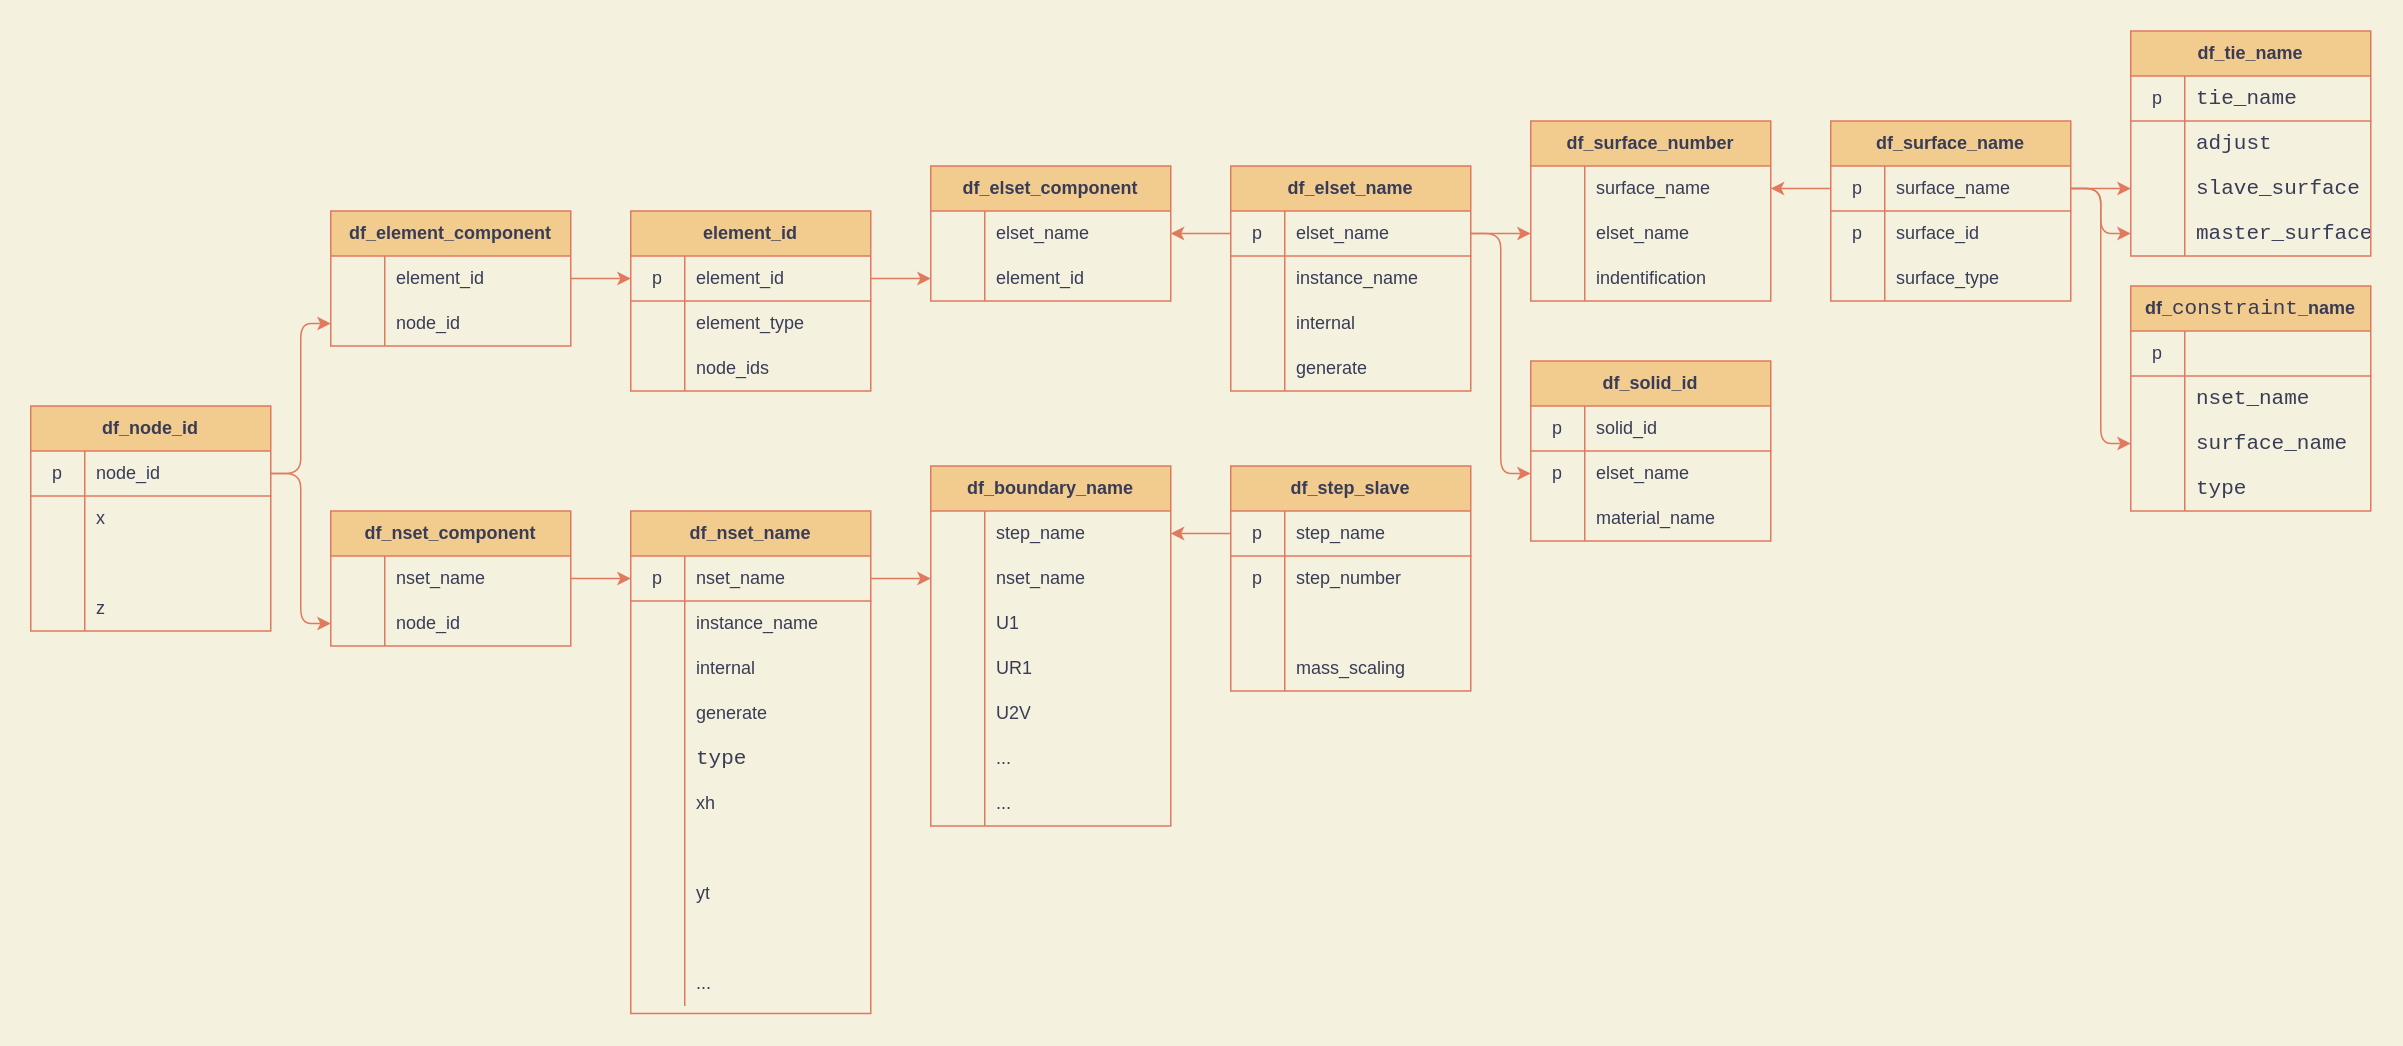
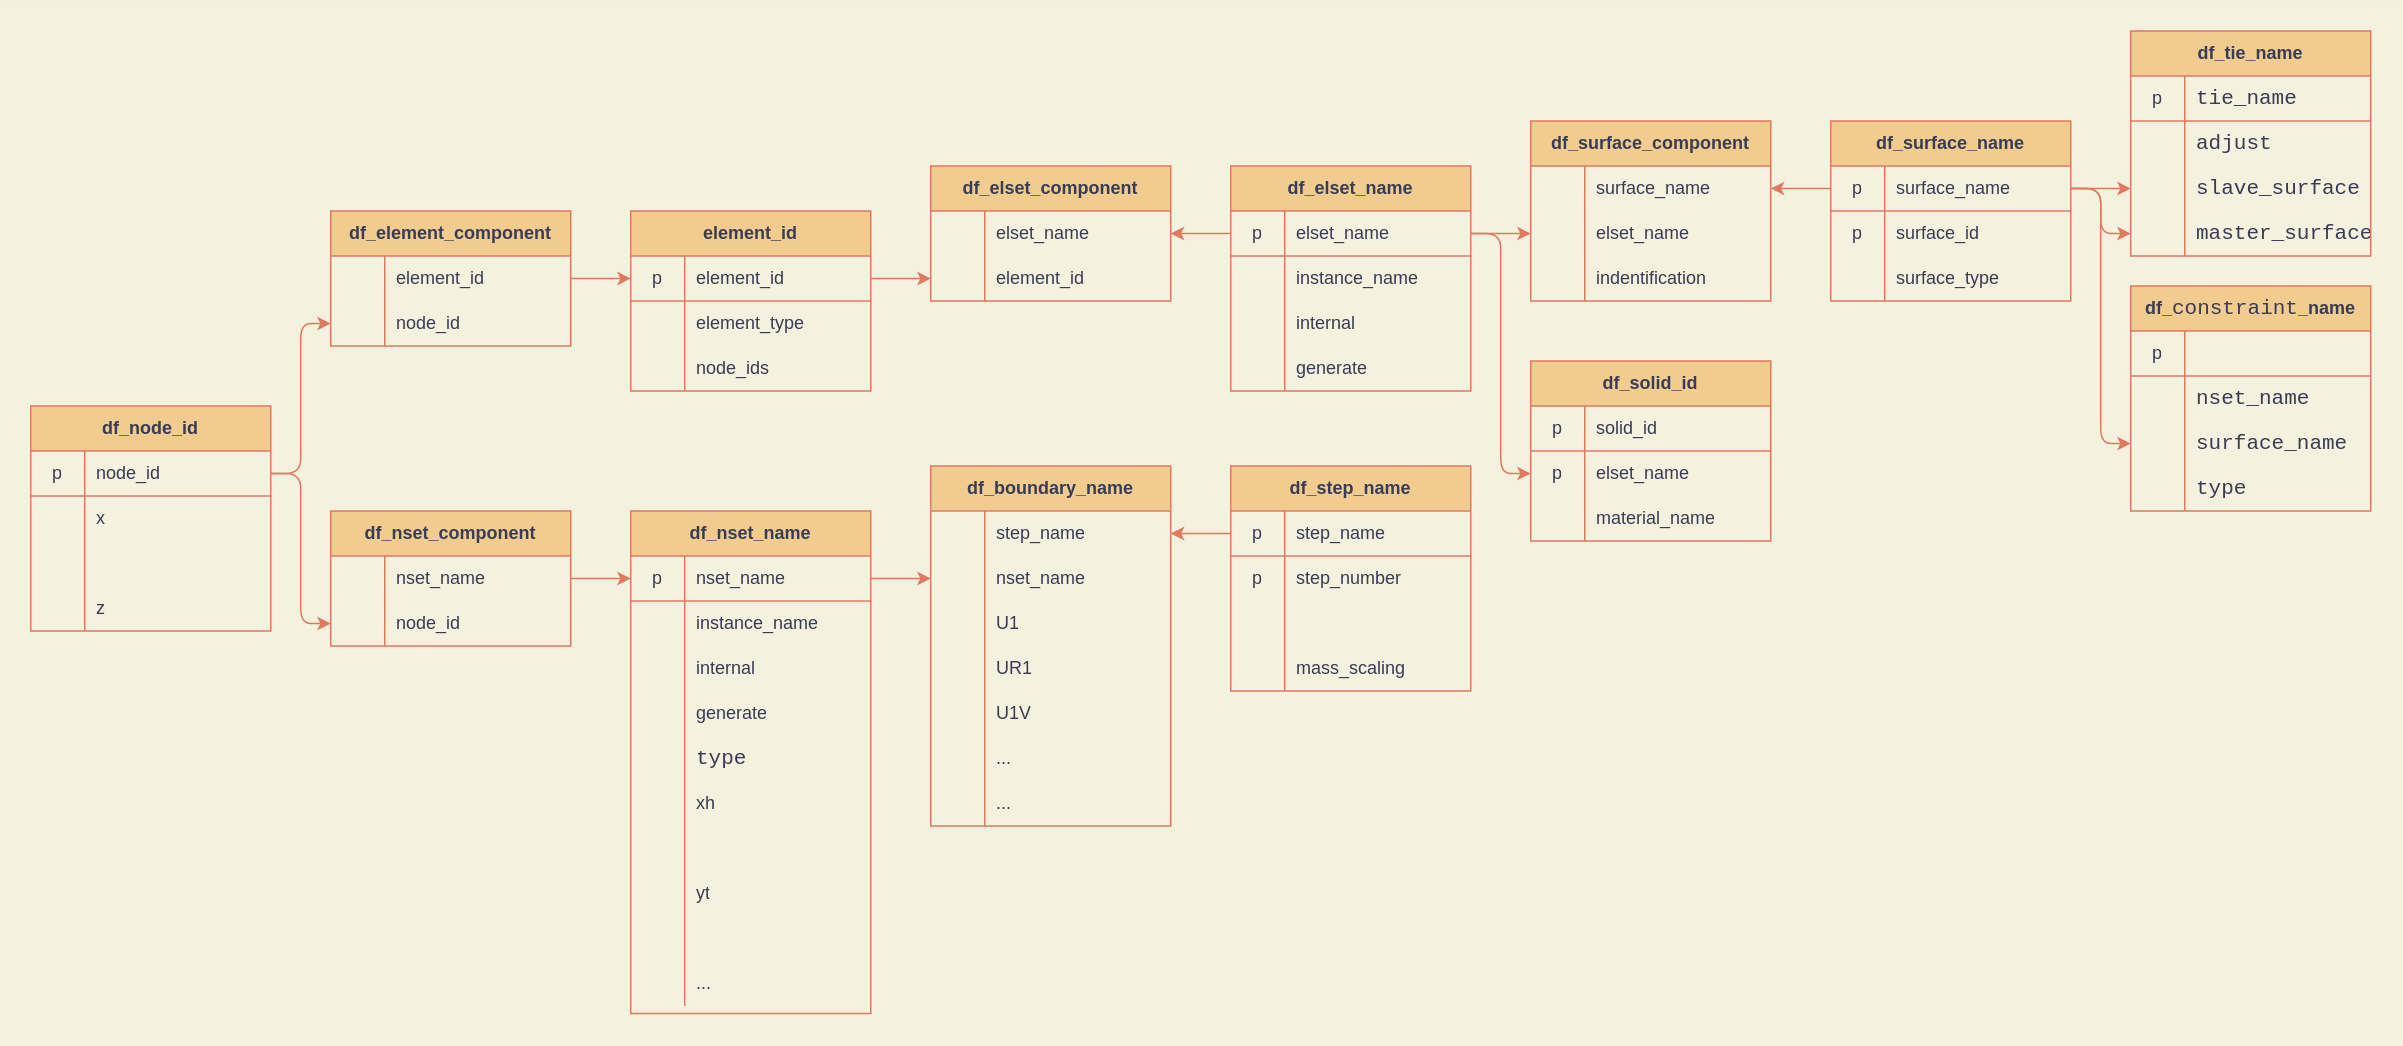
(1651, 143) -> (1651, 143)
(1351, 488) -> (1351, 488)
(1012, 713) -> (1012, 713)
